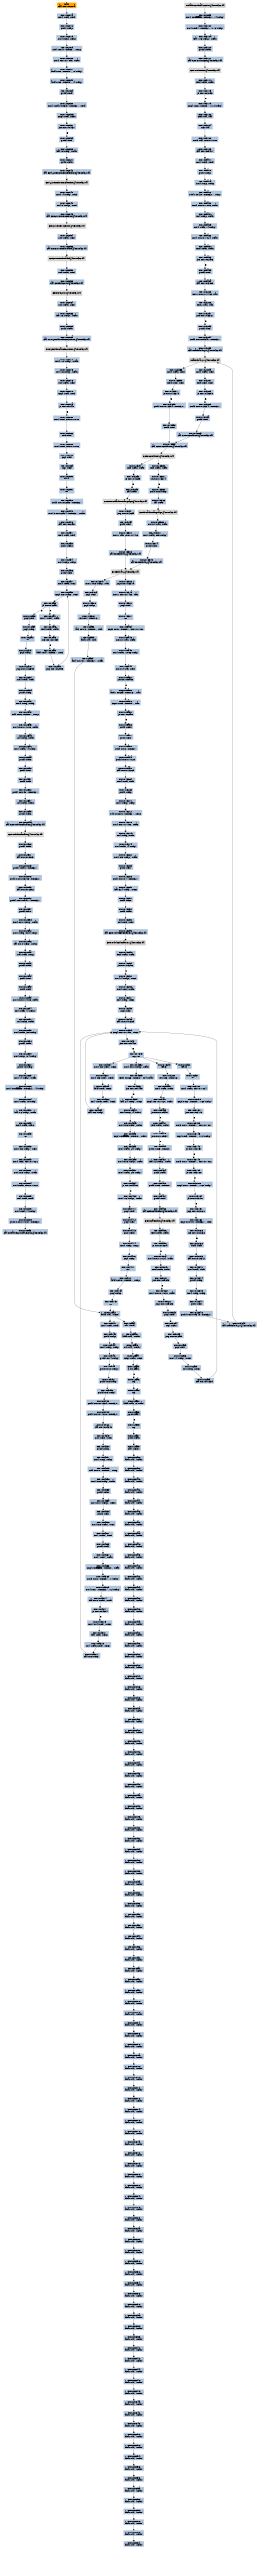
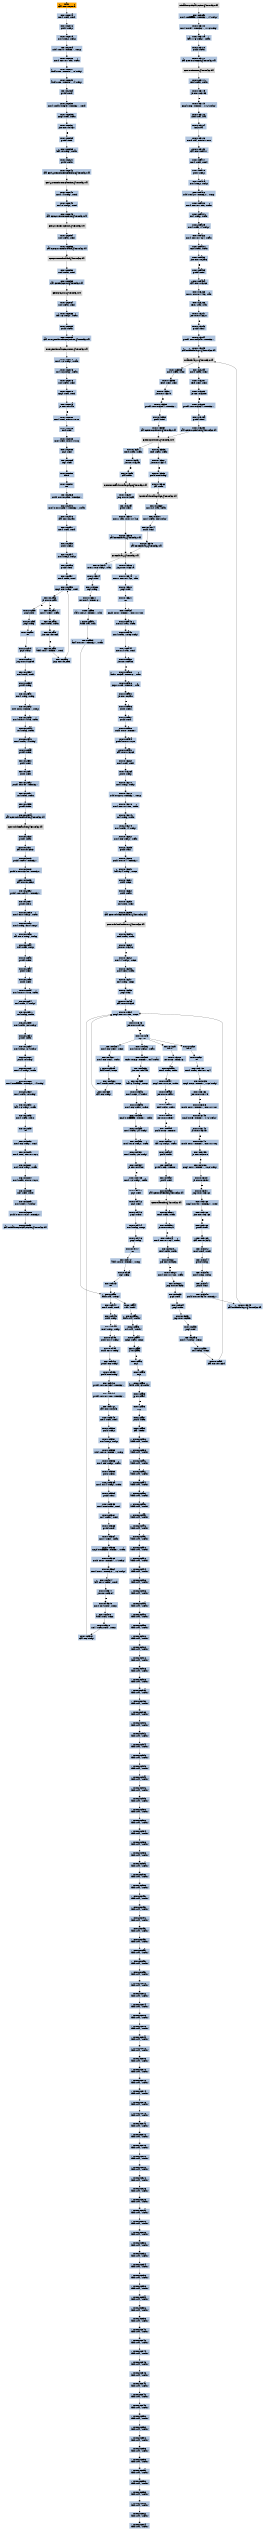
(183, 440) -> (179, 434)
